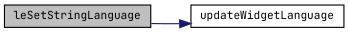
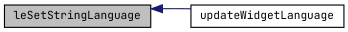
(165, 24) -> (177, 9)
